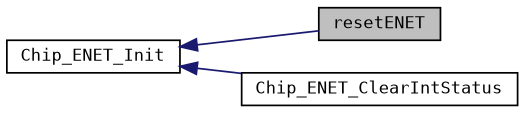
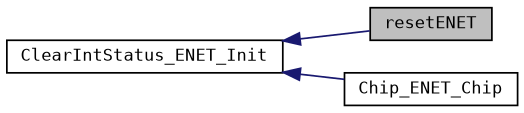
(93, 57) -> (145, 57)
(380, 89) -> (431, 89)
